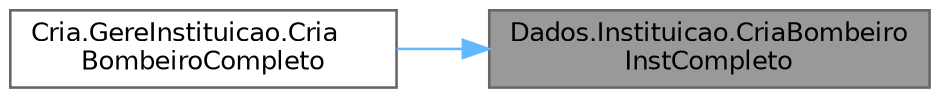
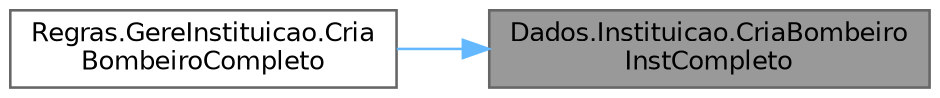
(203, 49) -> (203, 49)
